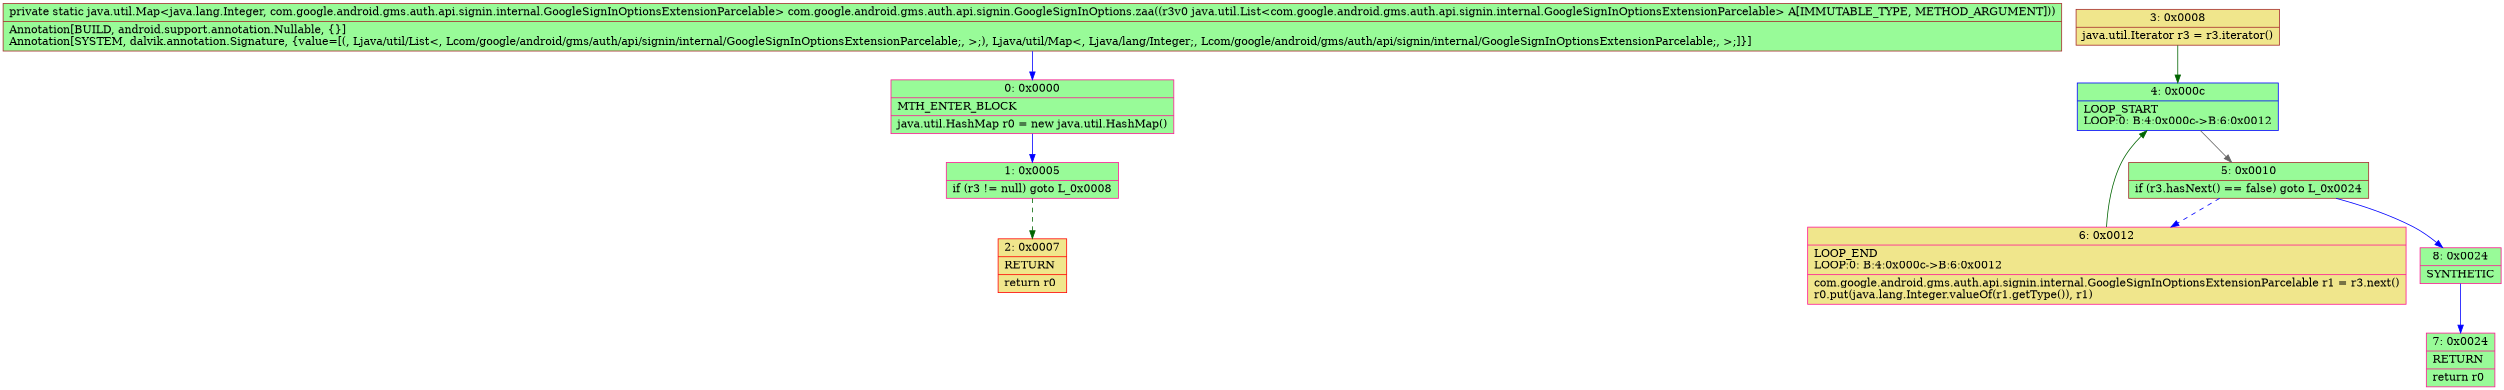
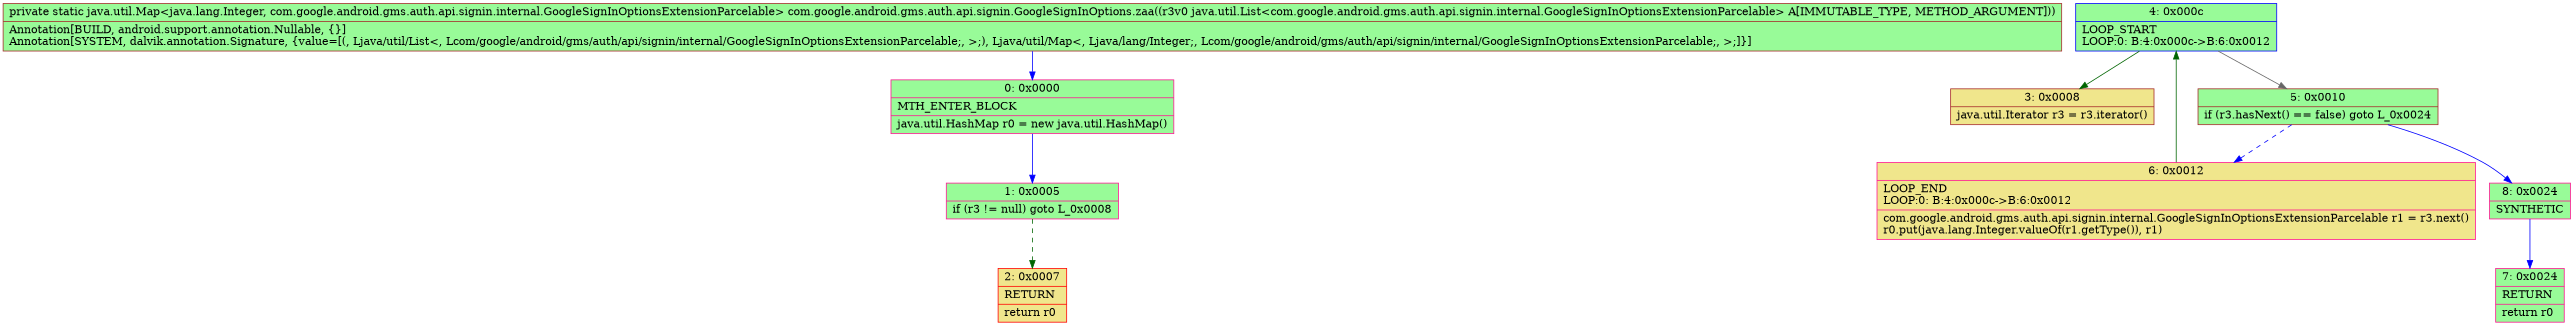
(2178, 60) -> (2113, 68)
